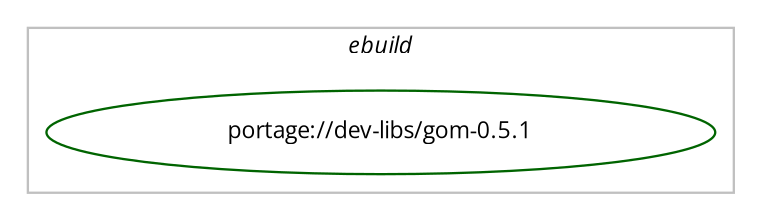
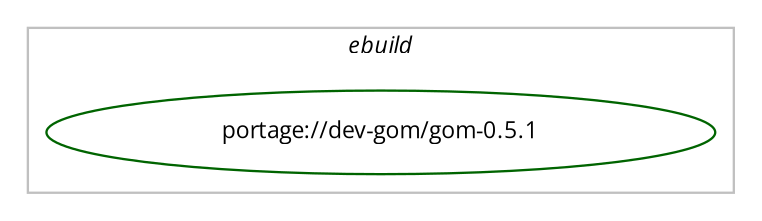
(381, 132) -> (381, 132)
